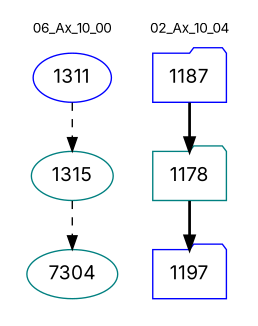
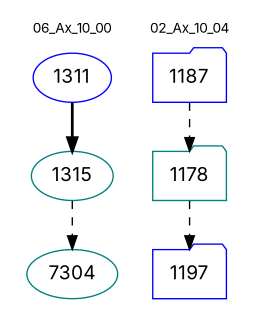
(72, 120) -> (72, 120)
(190, 120) -> (190, 120)
(190, 218) -> (190, 218)
